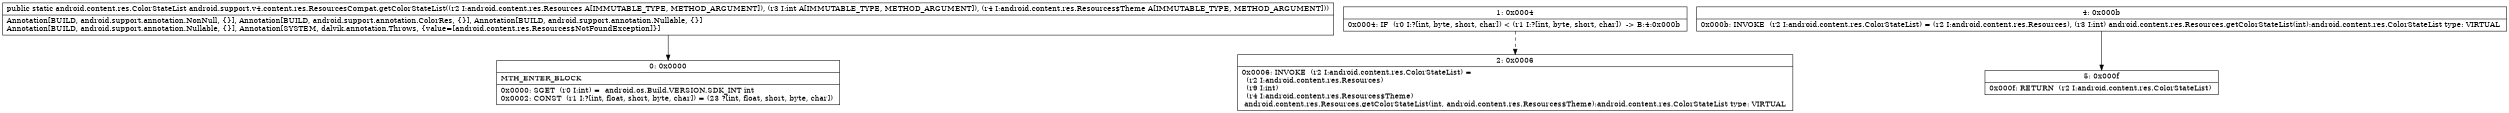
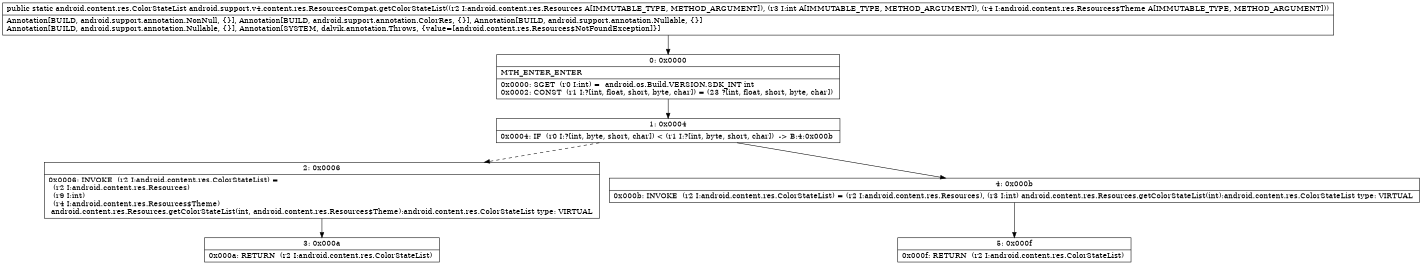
(542, 78) -> (542, 73)
none -> (668, 106)
none -> (839, 160)
none -> (322, 250)
